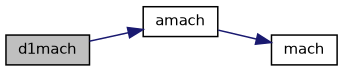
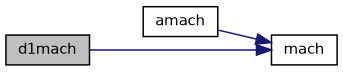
(109, 37) -> (173, 50)
